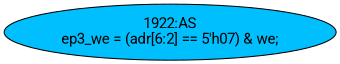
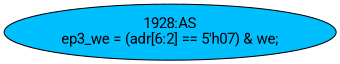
(170, 32) -> (170, 32)
